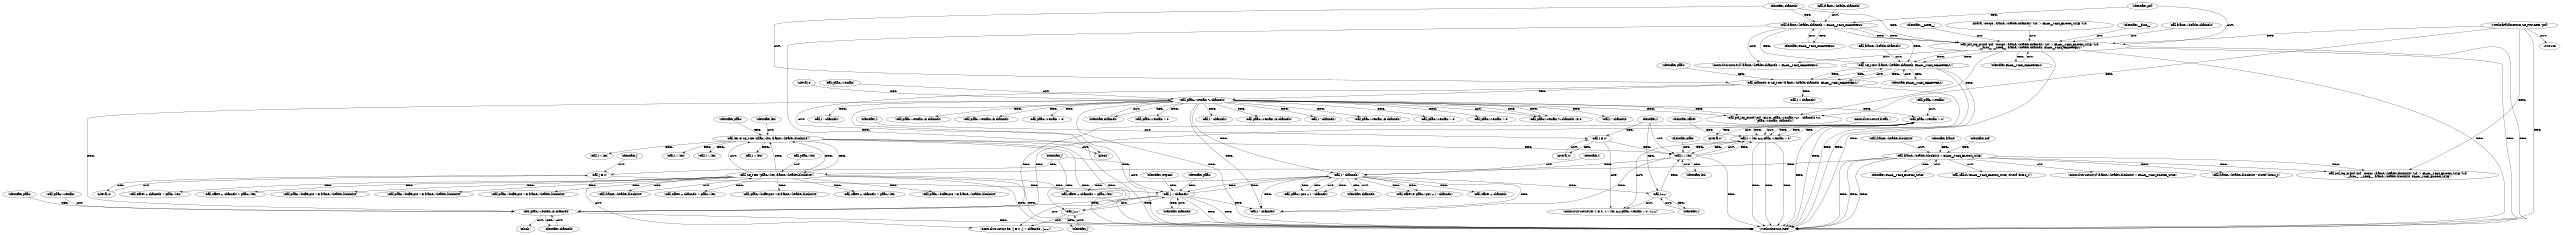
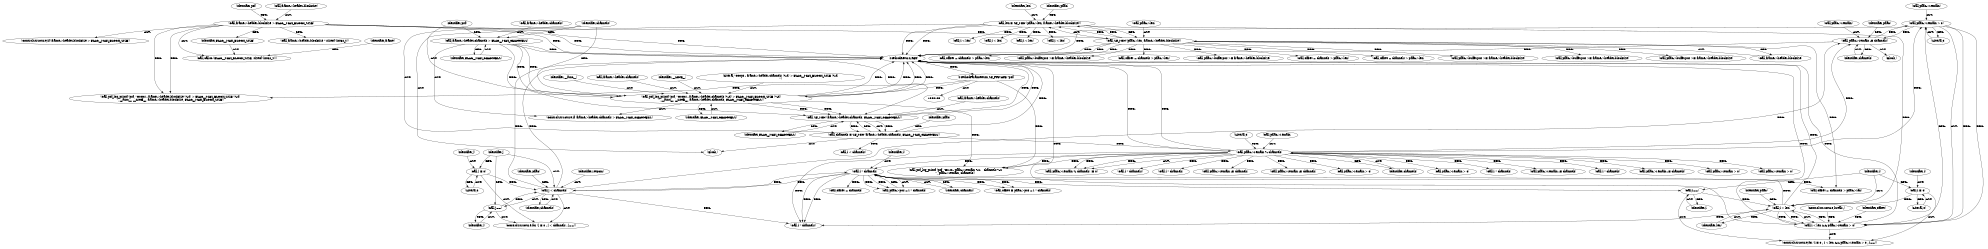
(1758, 130) -> (1832, 217)
(1941, 146) -> (320, 50)
(2145, 165) -> (300, 32)
(1927, 168) -> (232, 49)
(1174, 186) -> (578, 182)
(2491, 222) -> (944, 67)
